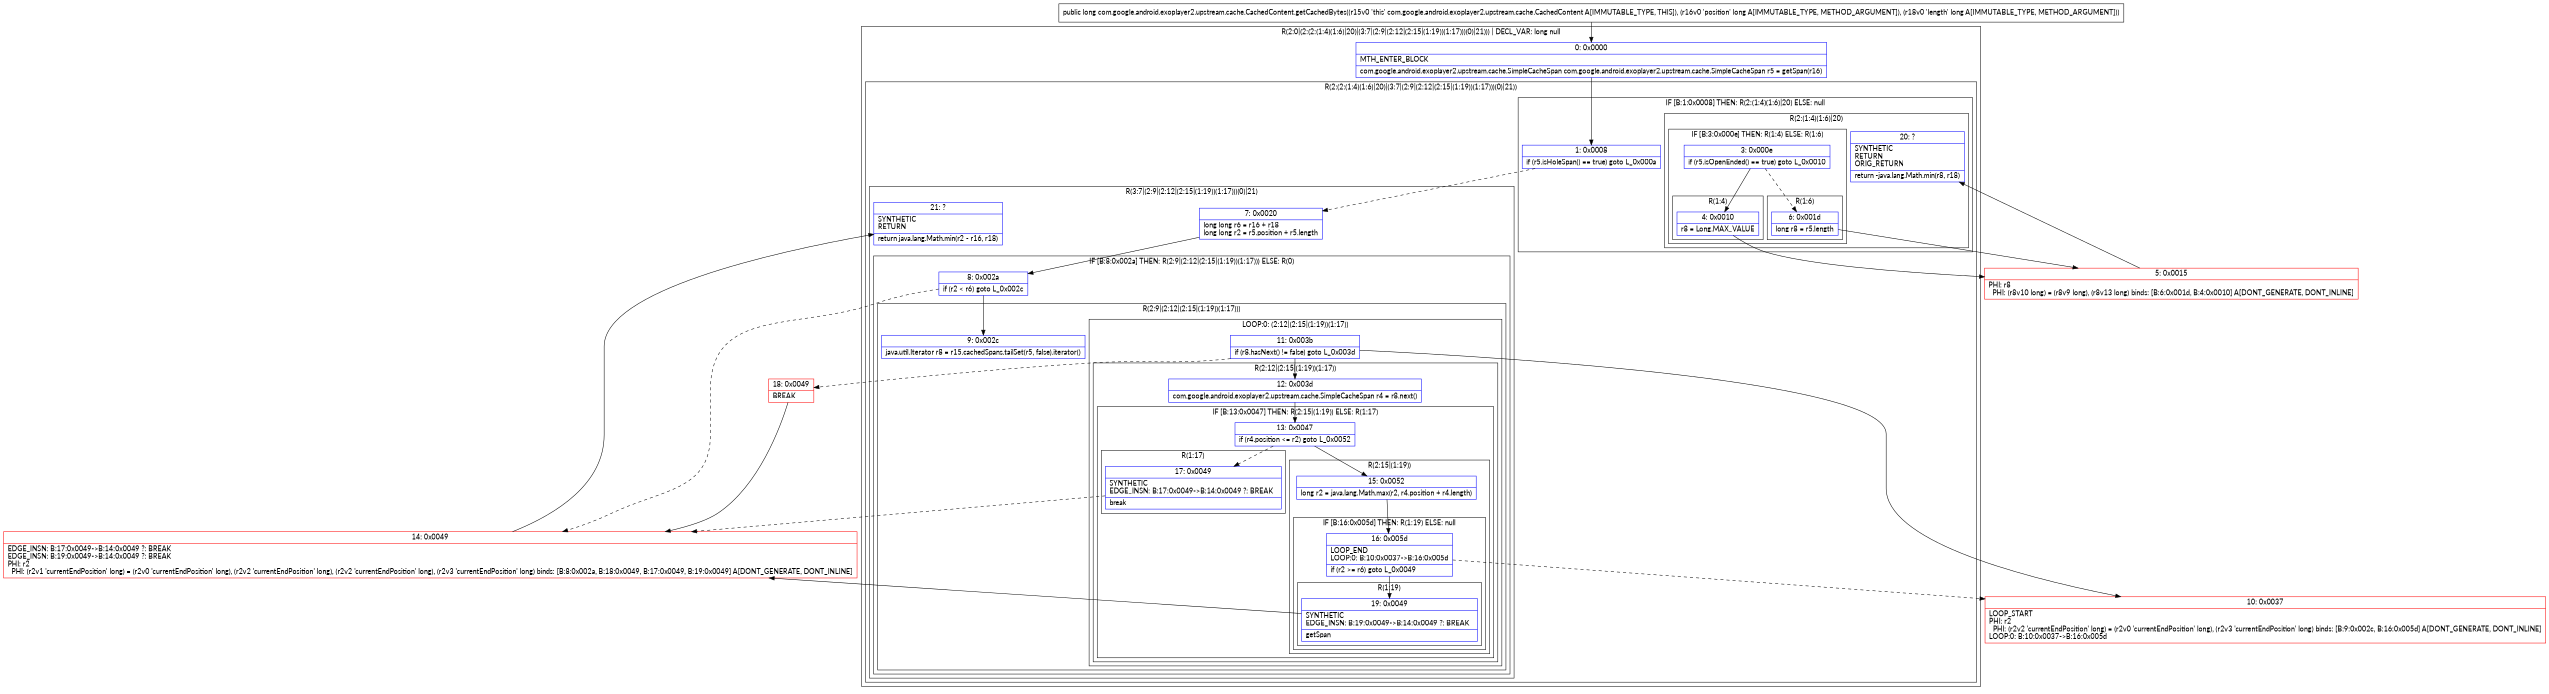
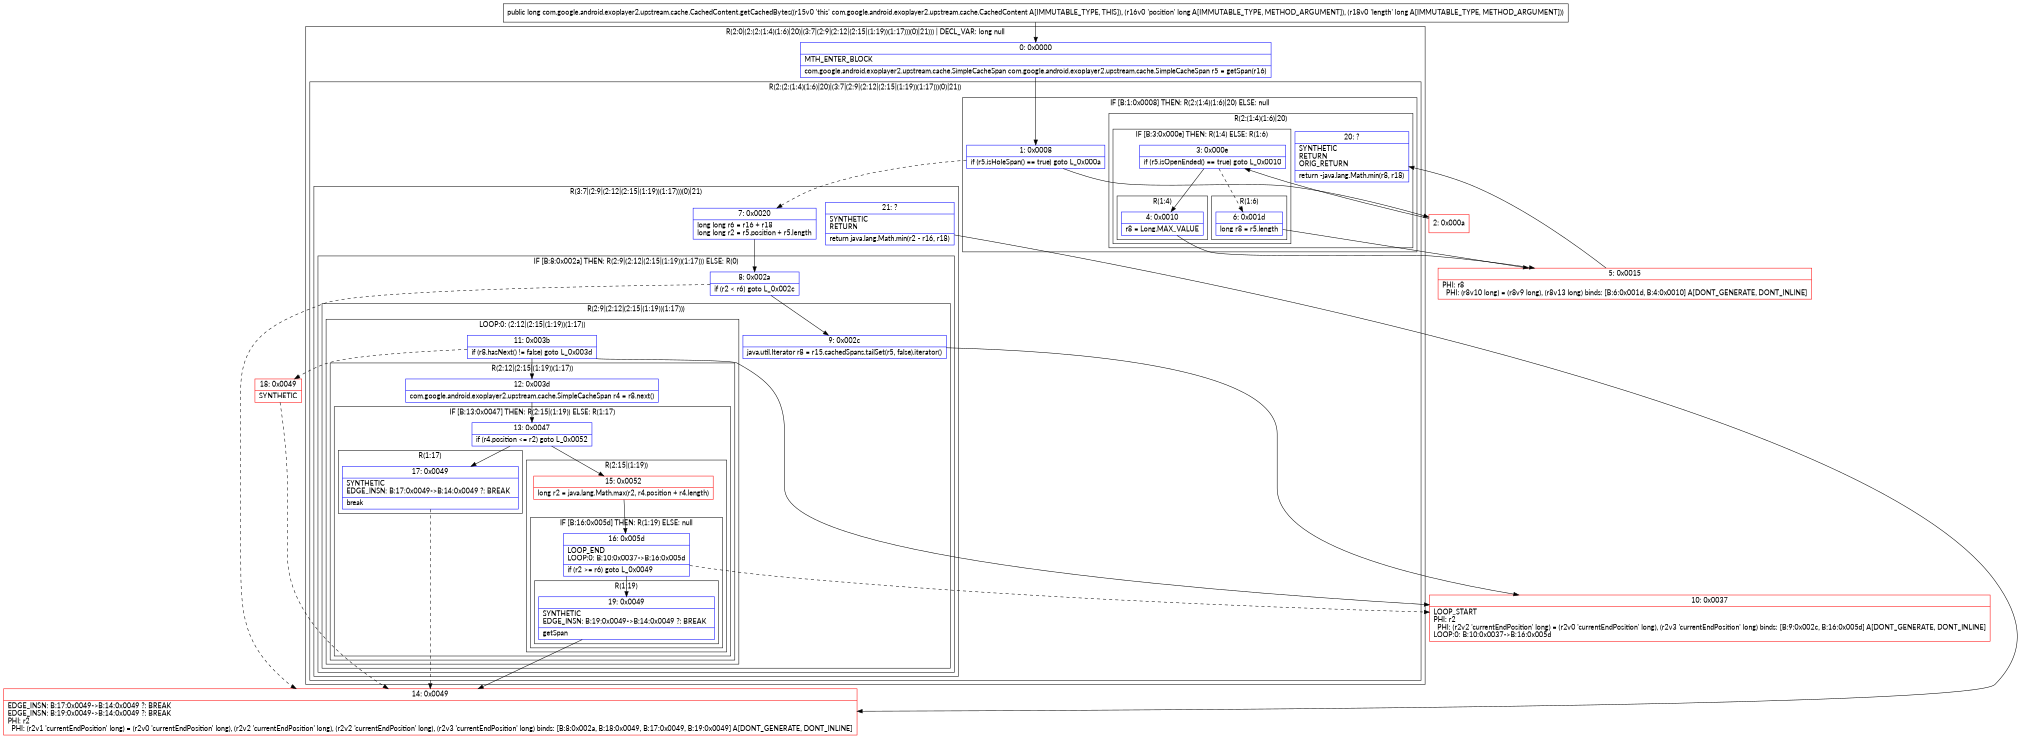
none -> (1449, 224)
(621, 318) -> (2016, 645)
(784, 396) -> (278, 396)
none -> (1271, 419)
(1256, 455) -> (493, 455)
(747, 485) -> (288, 563)
(1386, 488) -> (623, 488)
